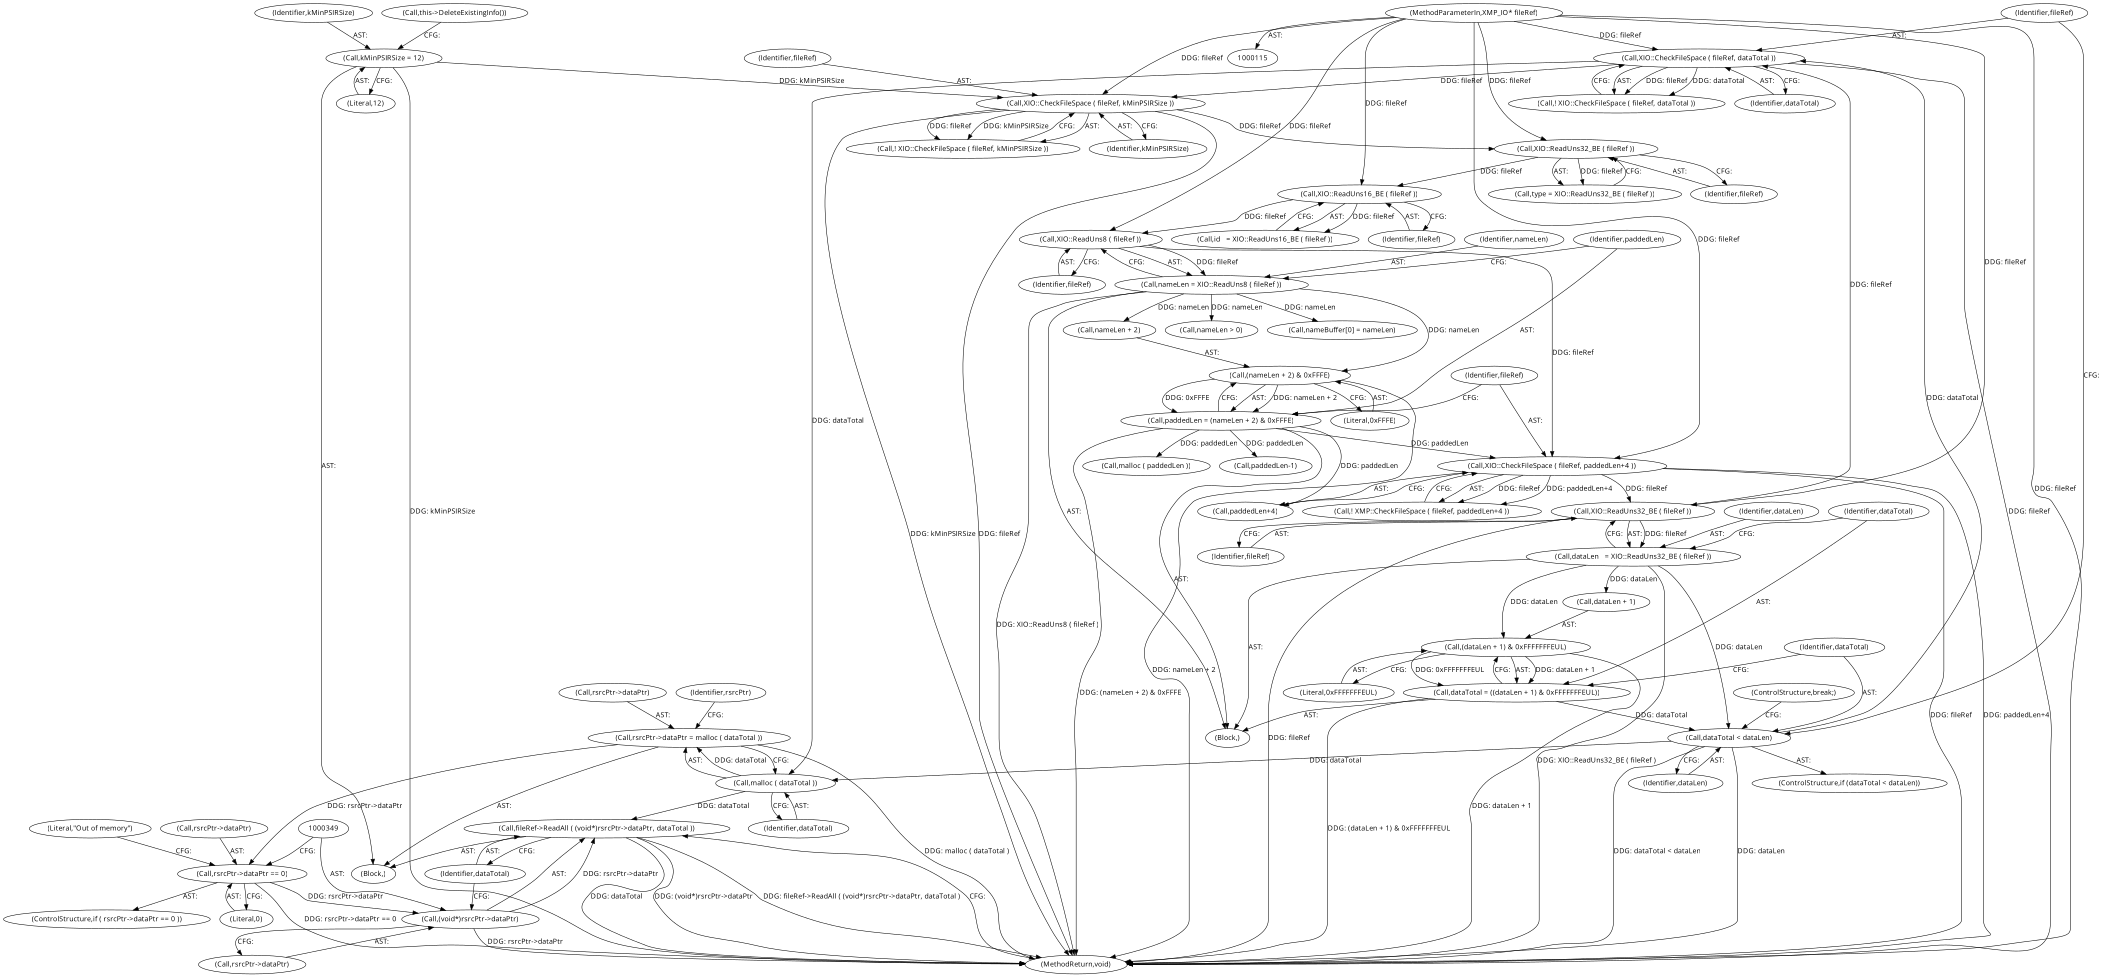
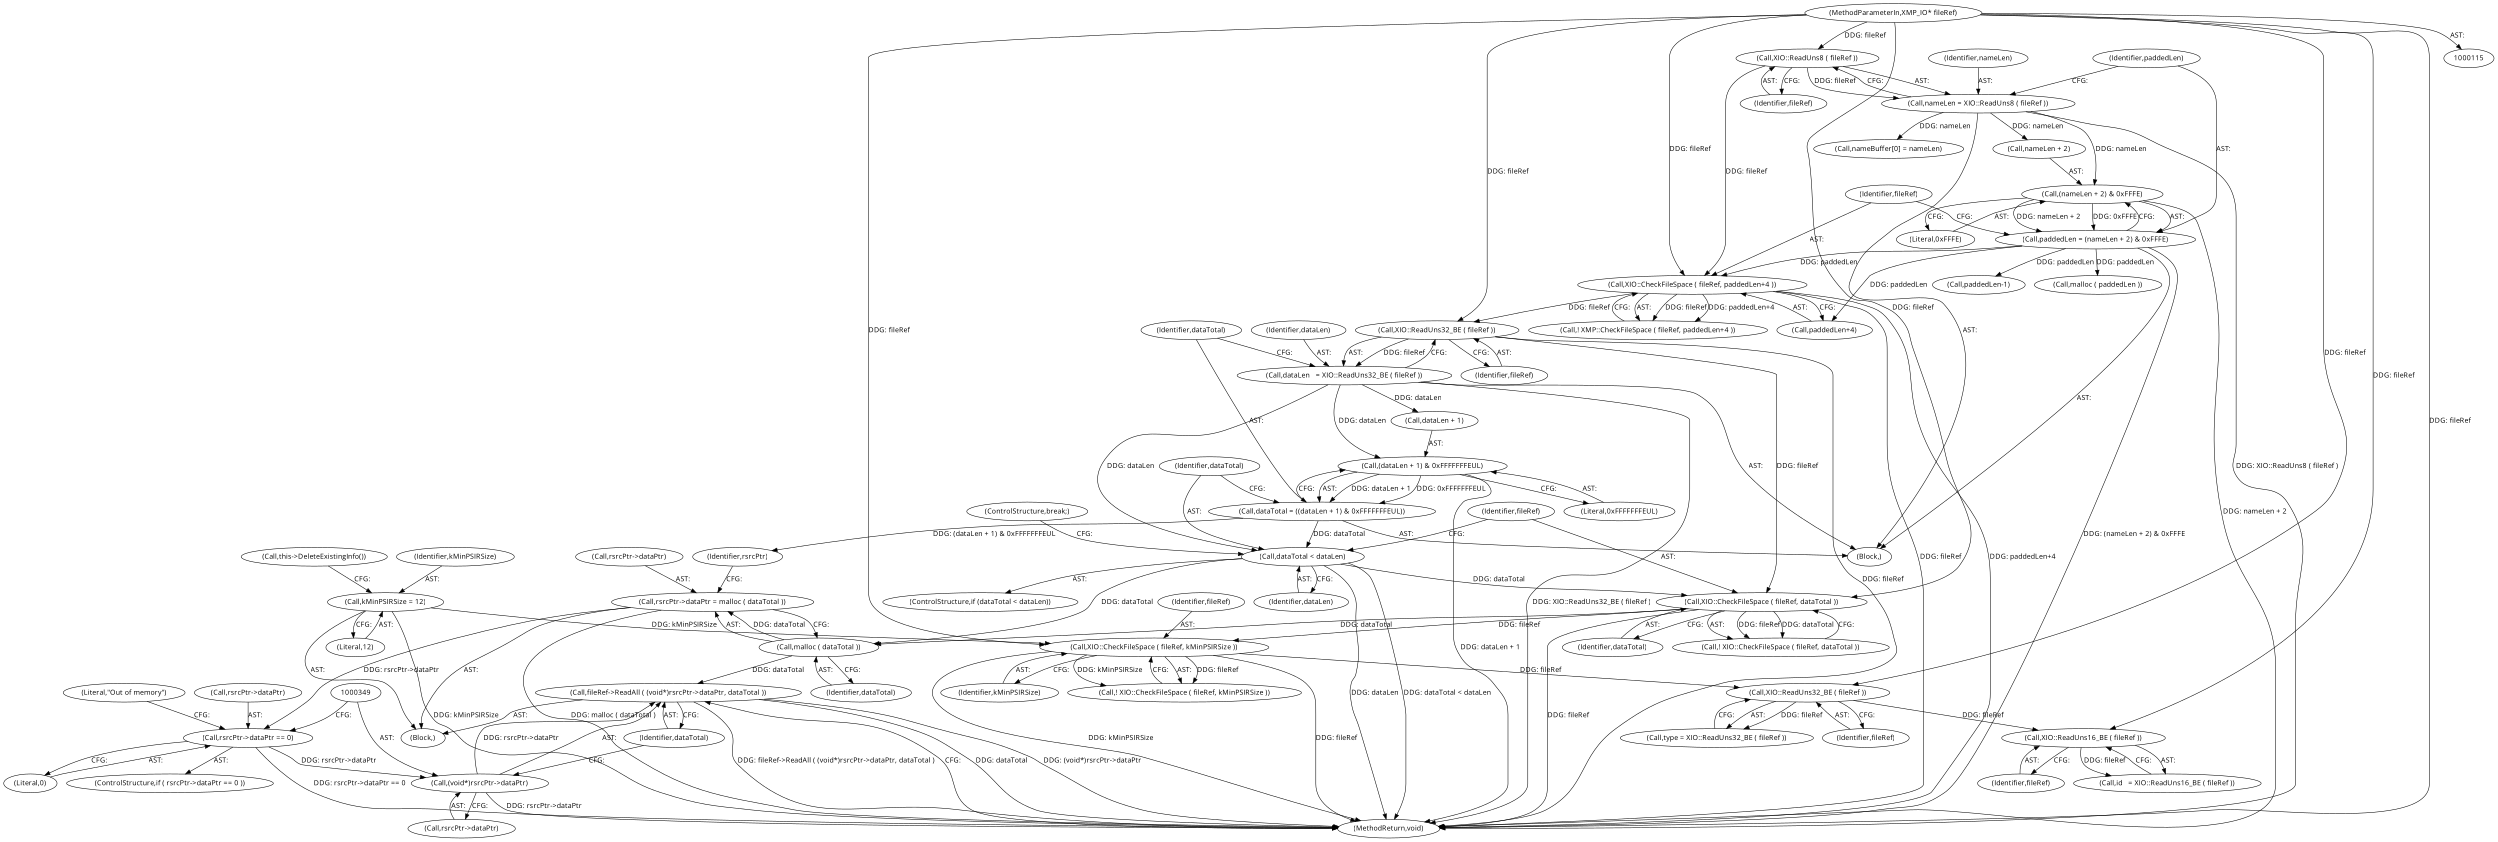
(1223, 223) -> none
(1212, 330) -> none
(1328, 878) -> (1009, 525)
